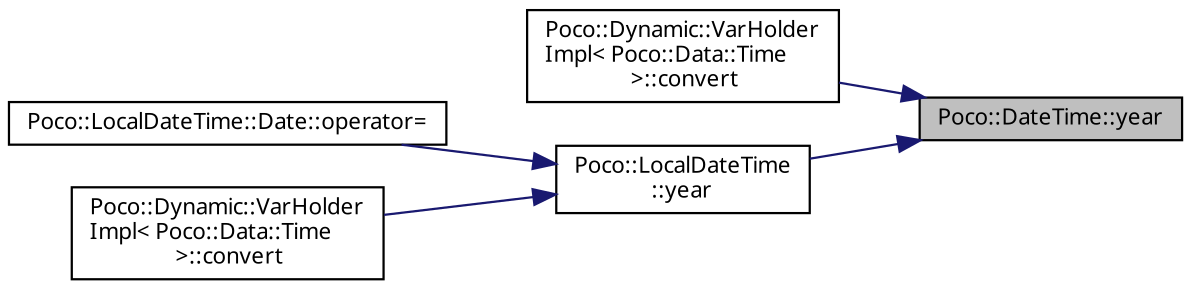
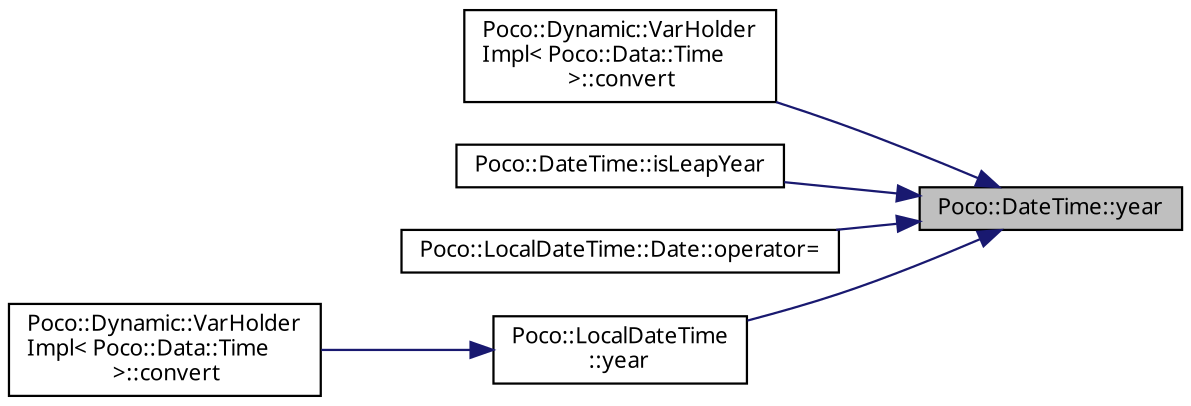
(468, 153) -> (866, 227)
none -> (620, 166)
